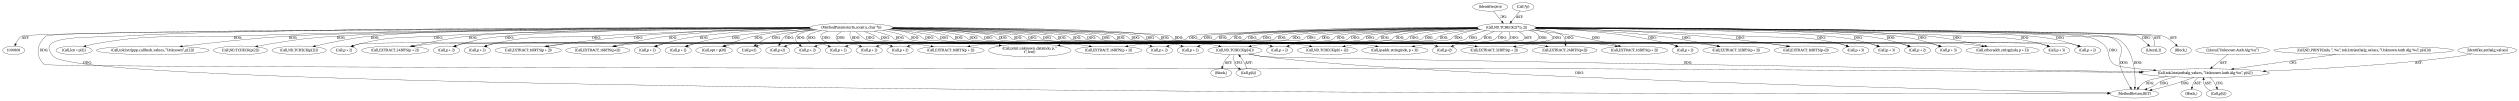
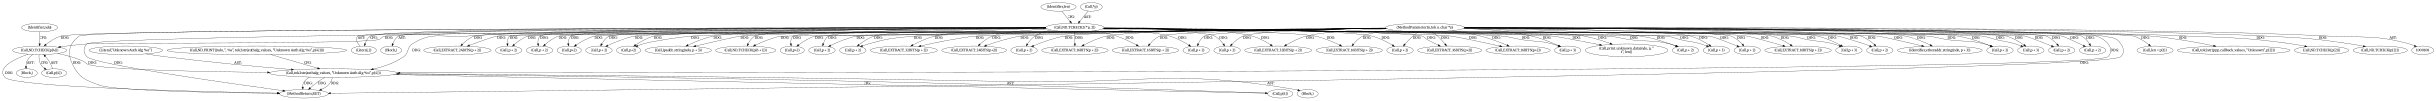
none -> (40, 28)
(851, 28) -> (1425, 28)
(1529, 38) -> (718, 38)
(2147, 38) -> (374, 38)
(714, 50) -> none
(2003, 50) -> (1940, 50)
(2487, 50) -> none
